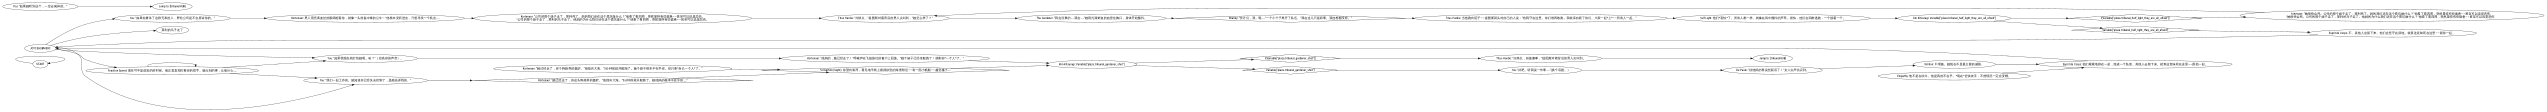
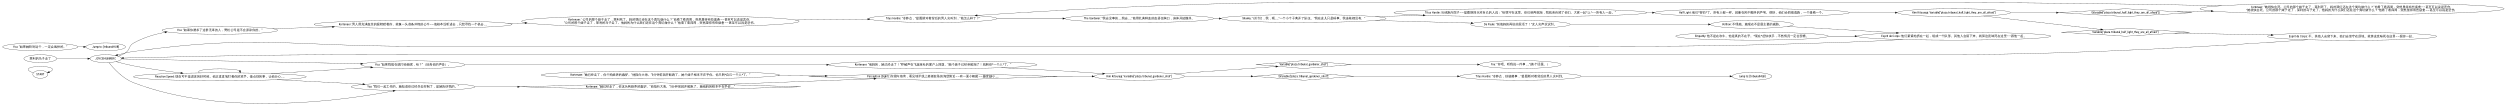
(1290, 18) -> (1304, 19)
(102, 35) -> (72, 59)
(1651, 70) -> (1423, 22)
